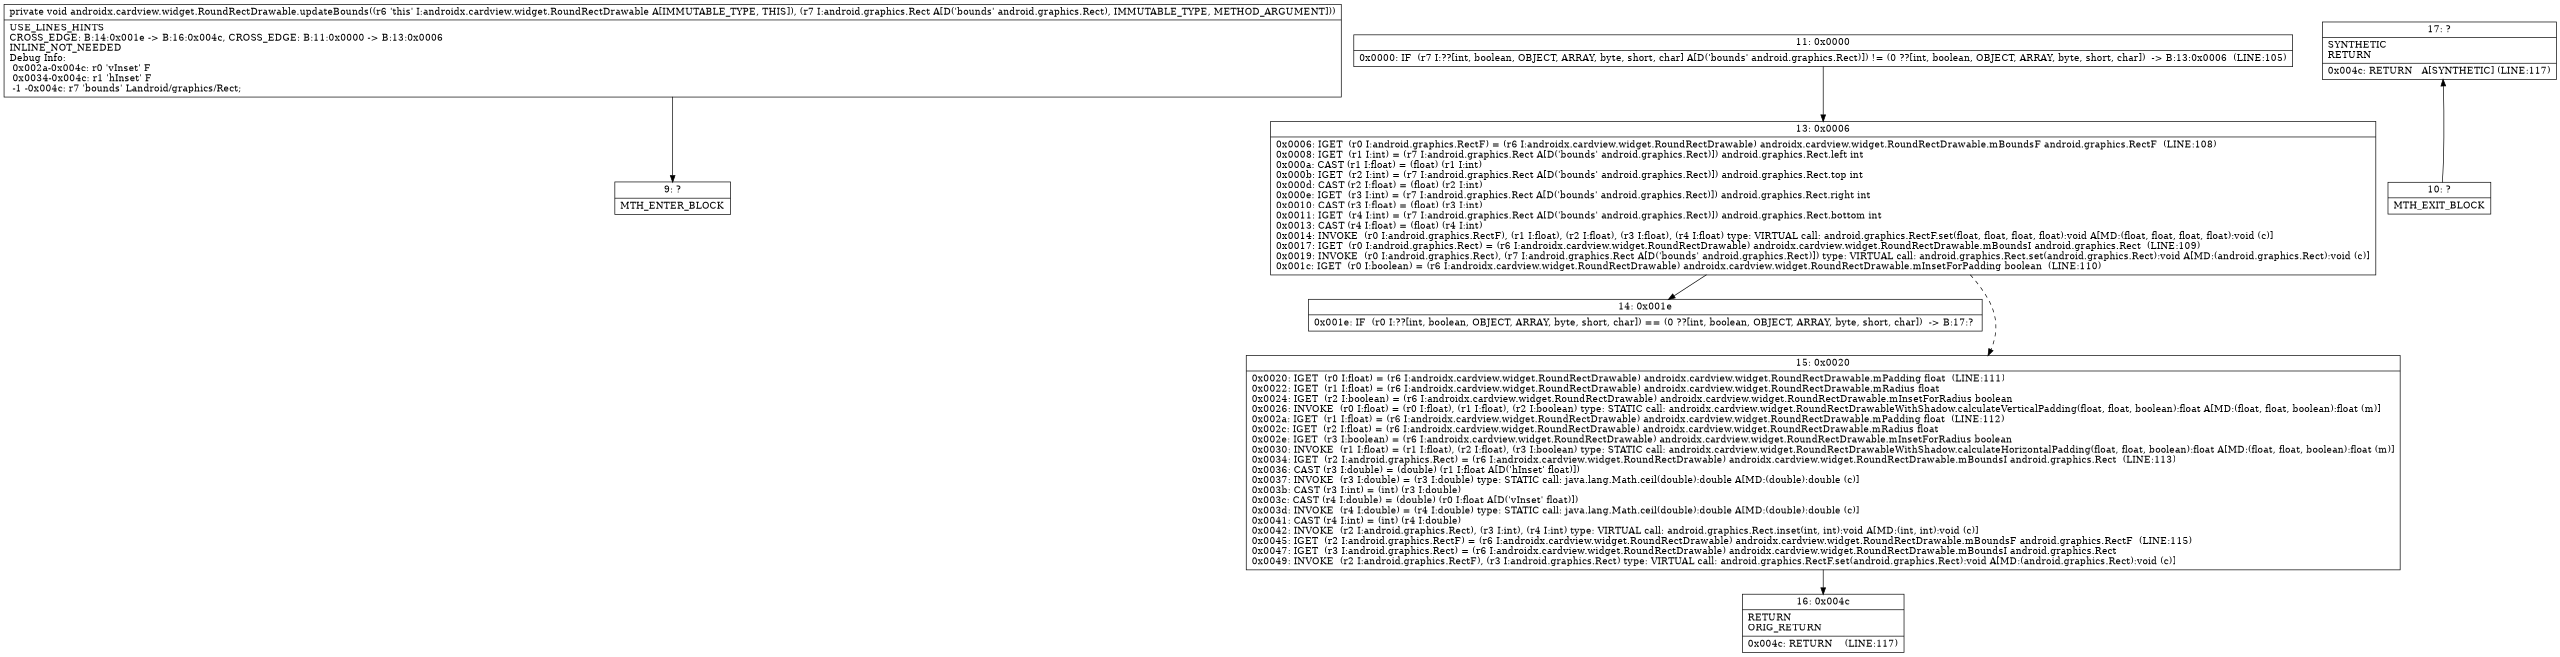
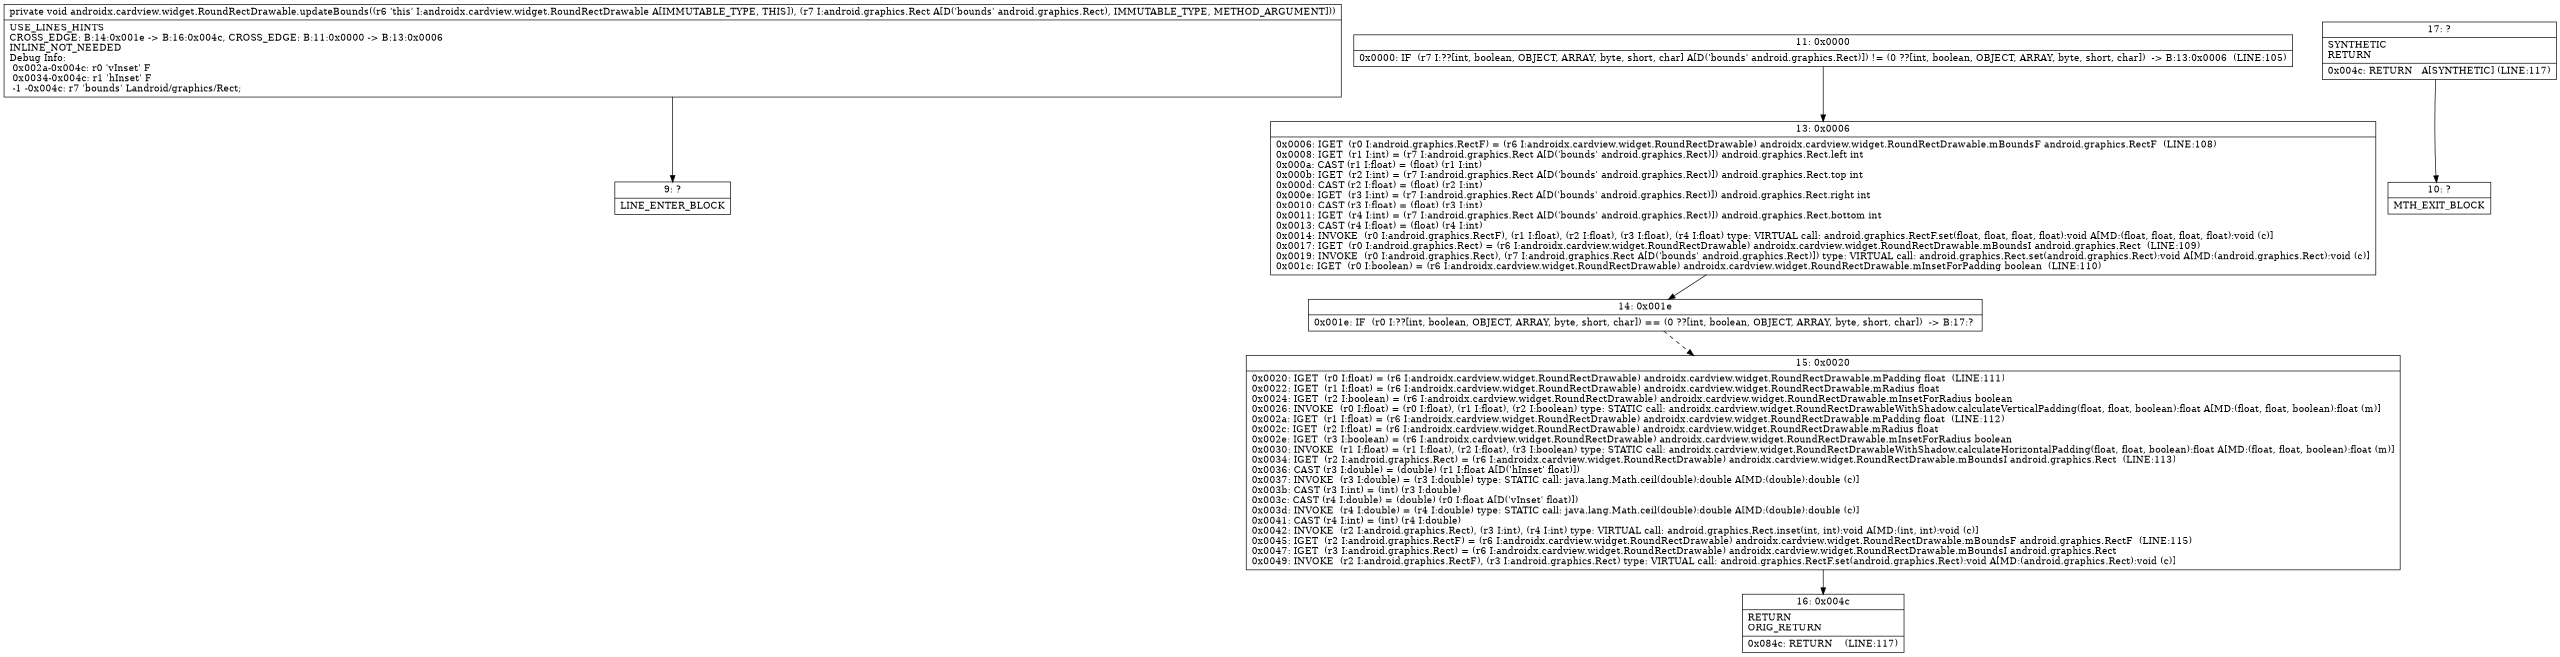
(2444, 134) -> (2435, 127)
(672, 206) -> (673, 206)
(1993, 309) -> (1676, 341)
(1823, 644) -> (1823, 644)
